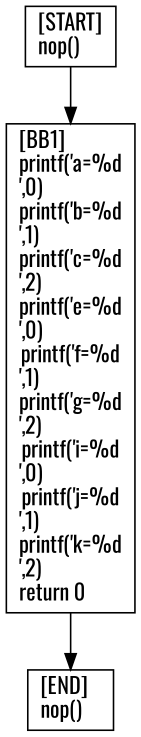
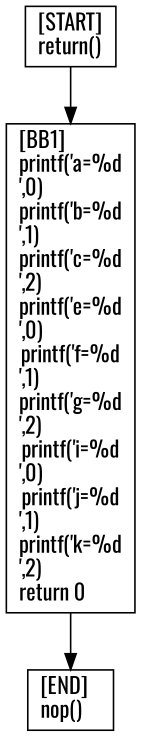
(71, 37) -> (71, 37)
